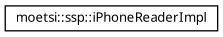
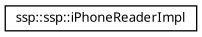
(111, 18) -> (101, 18)
